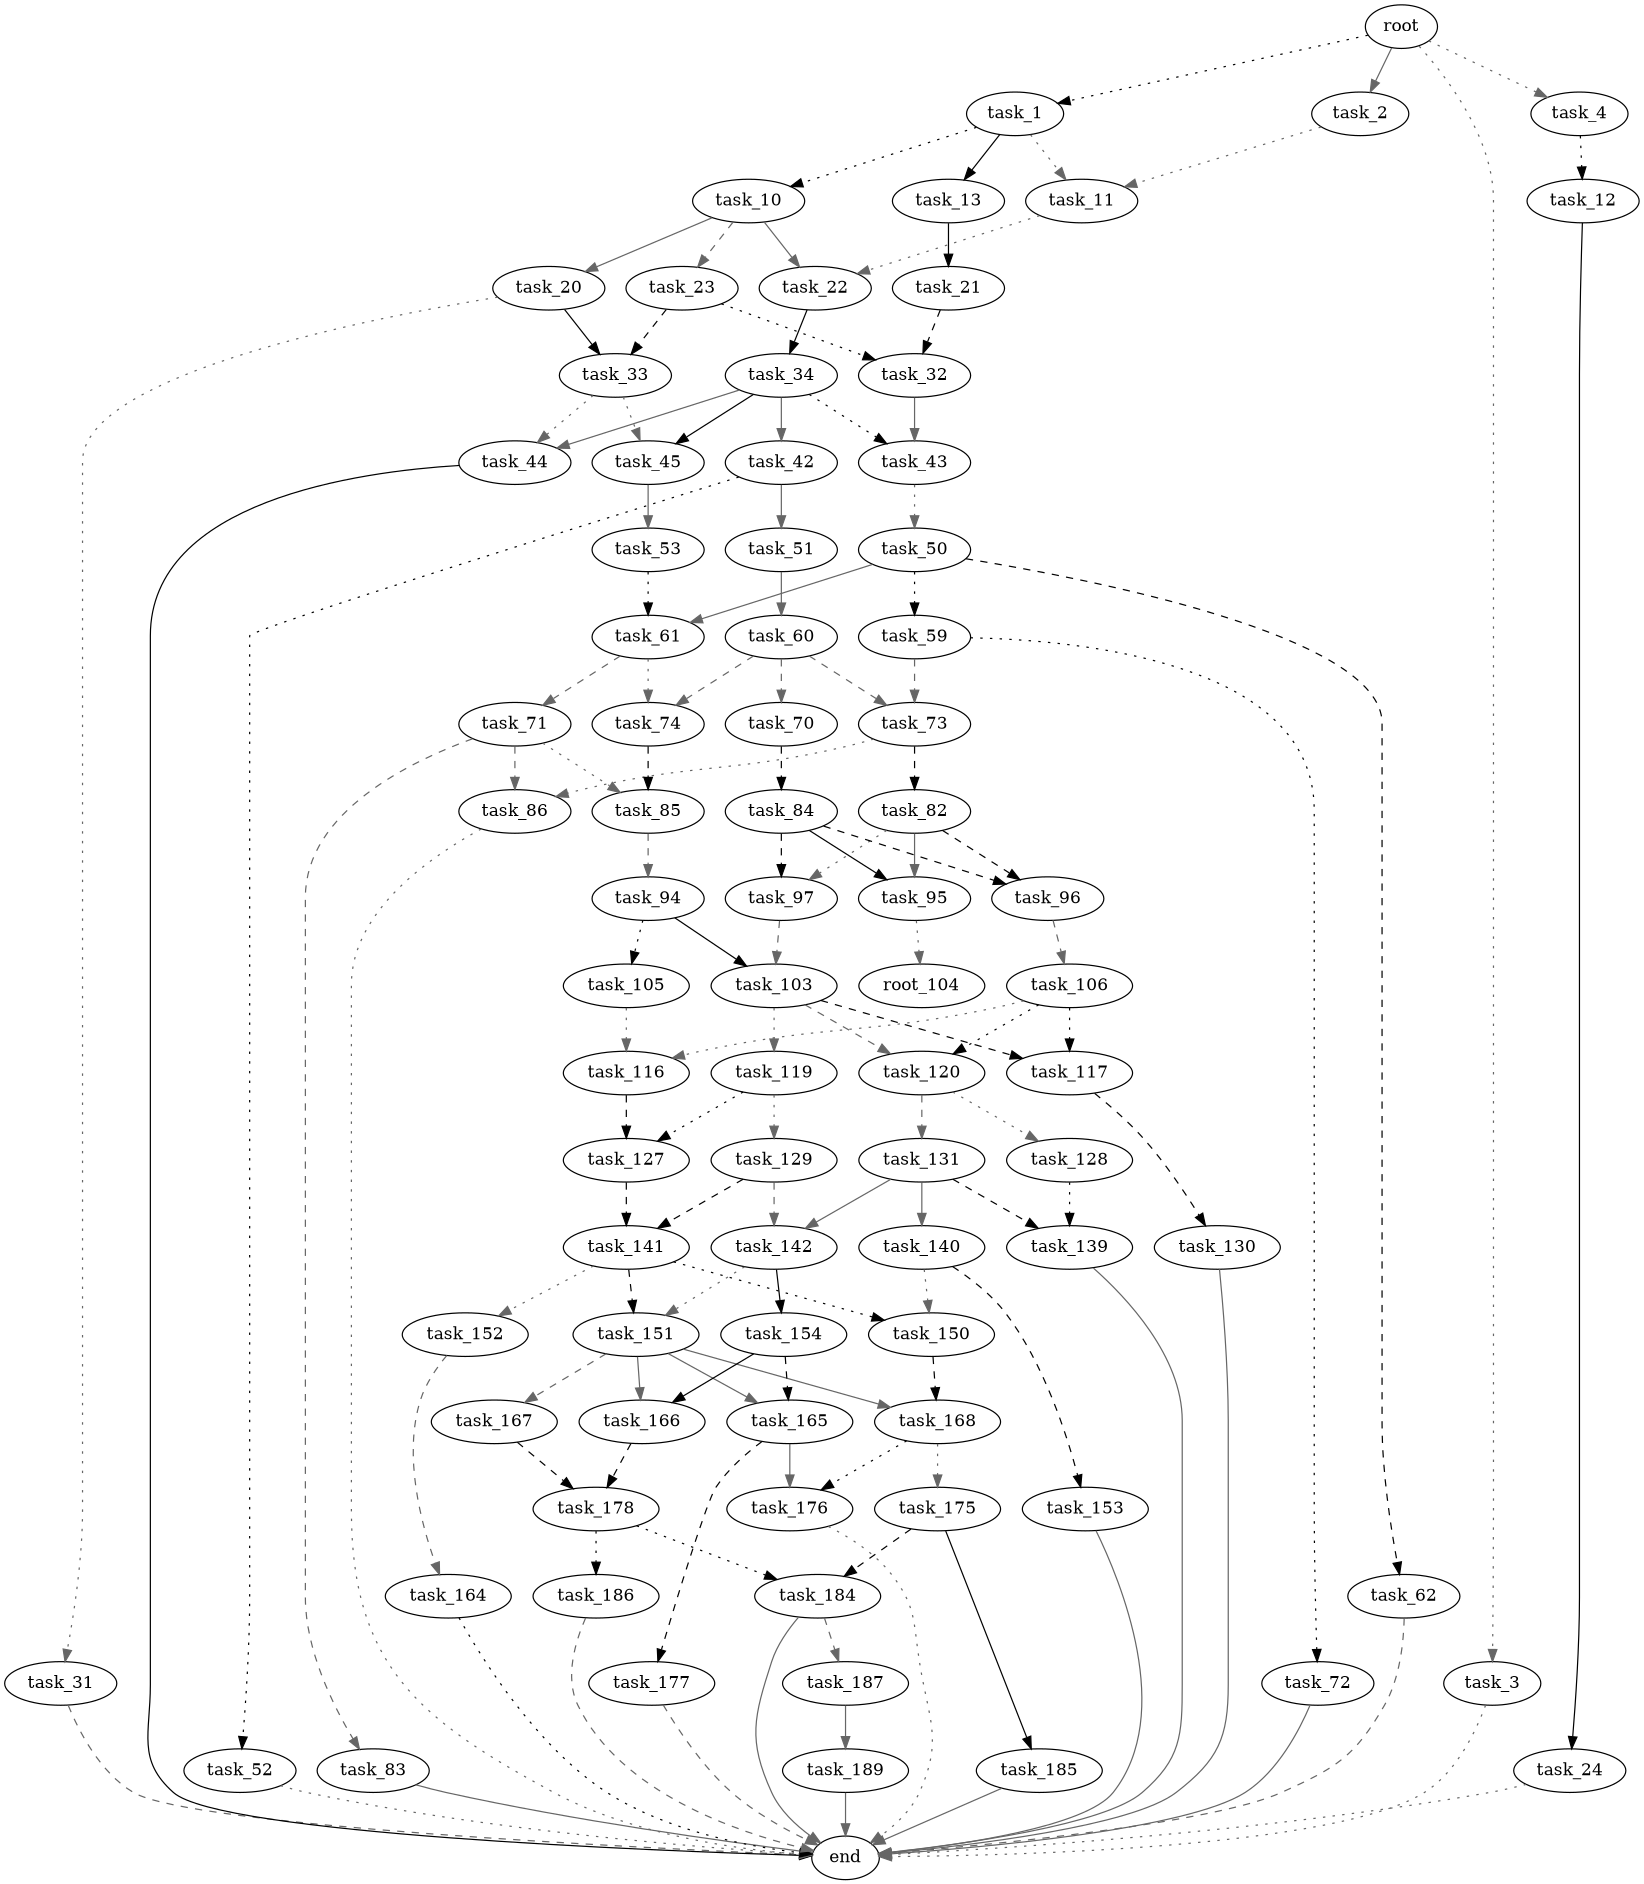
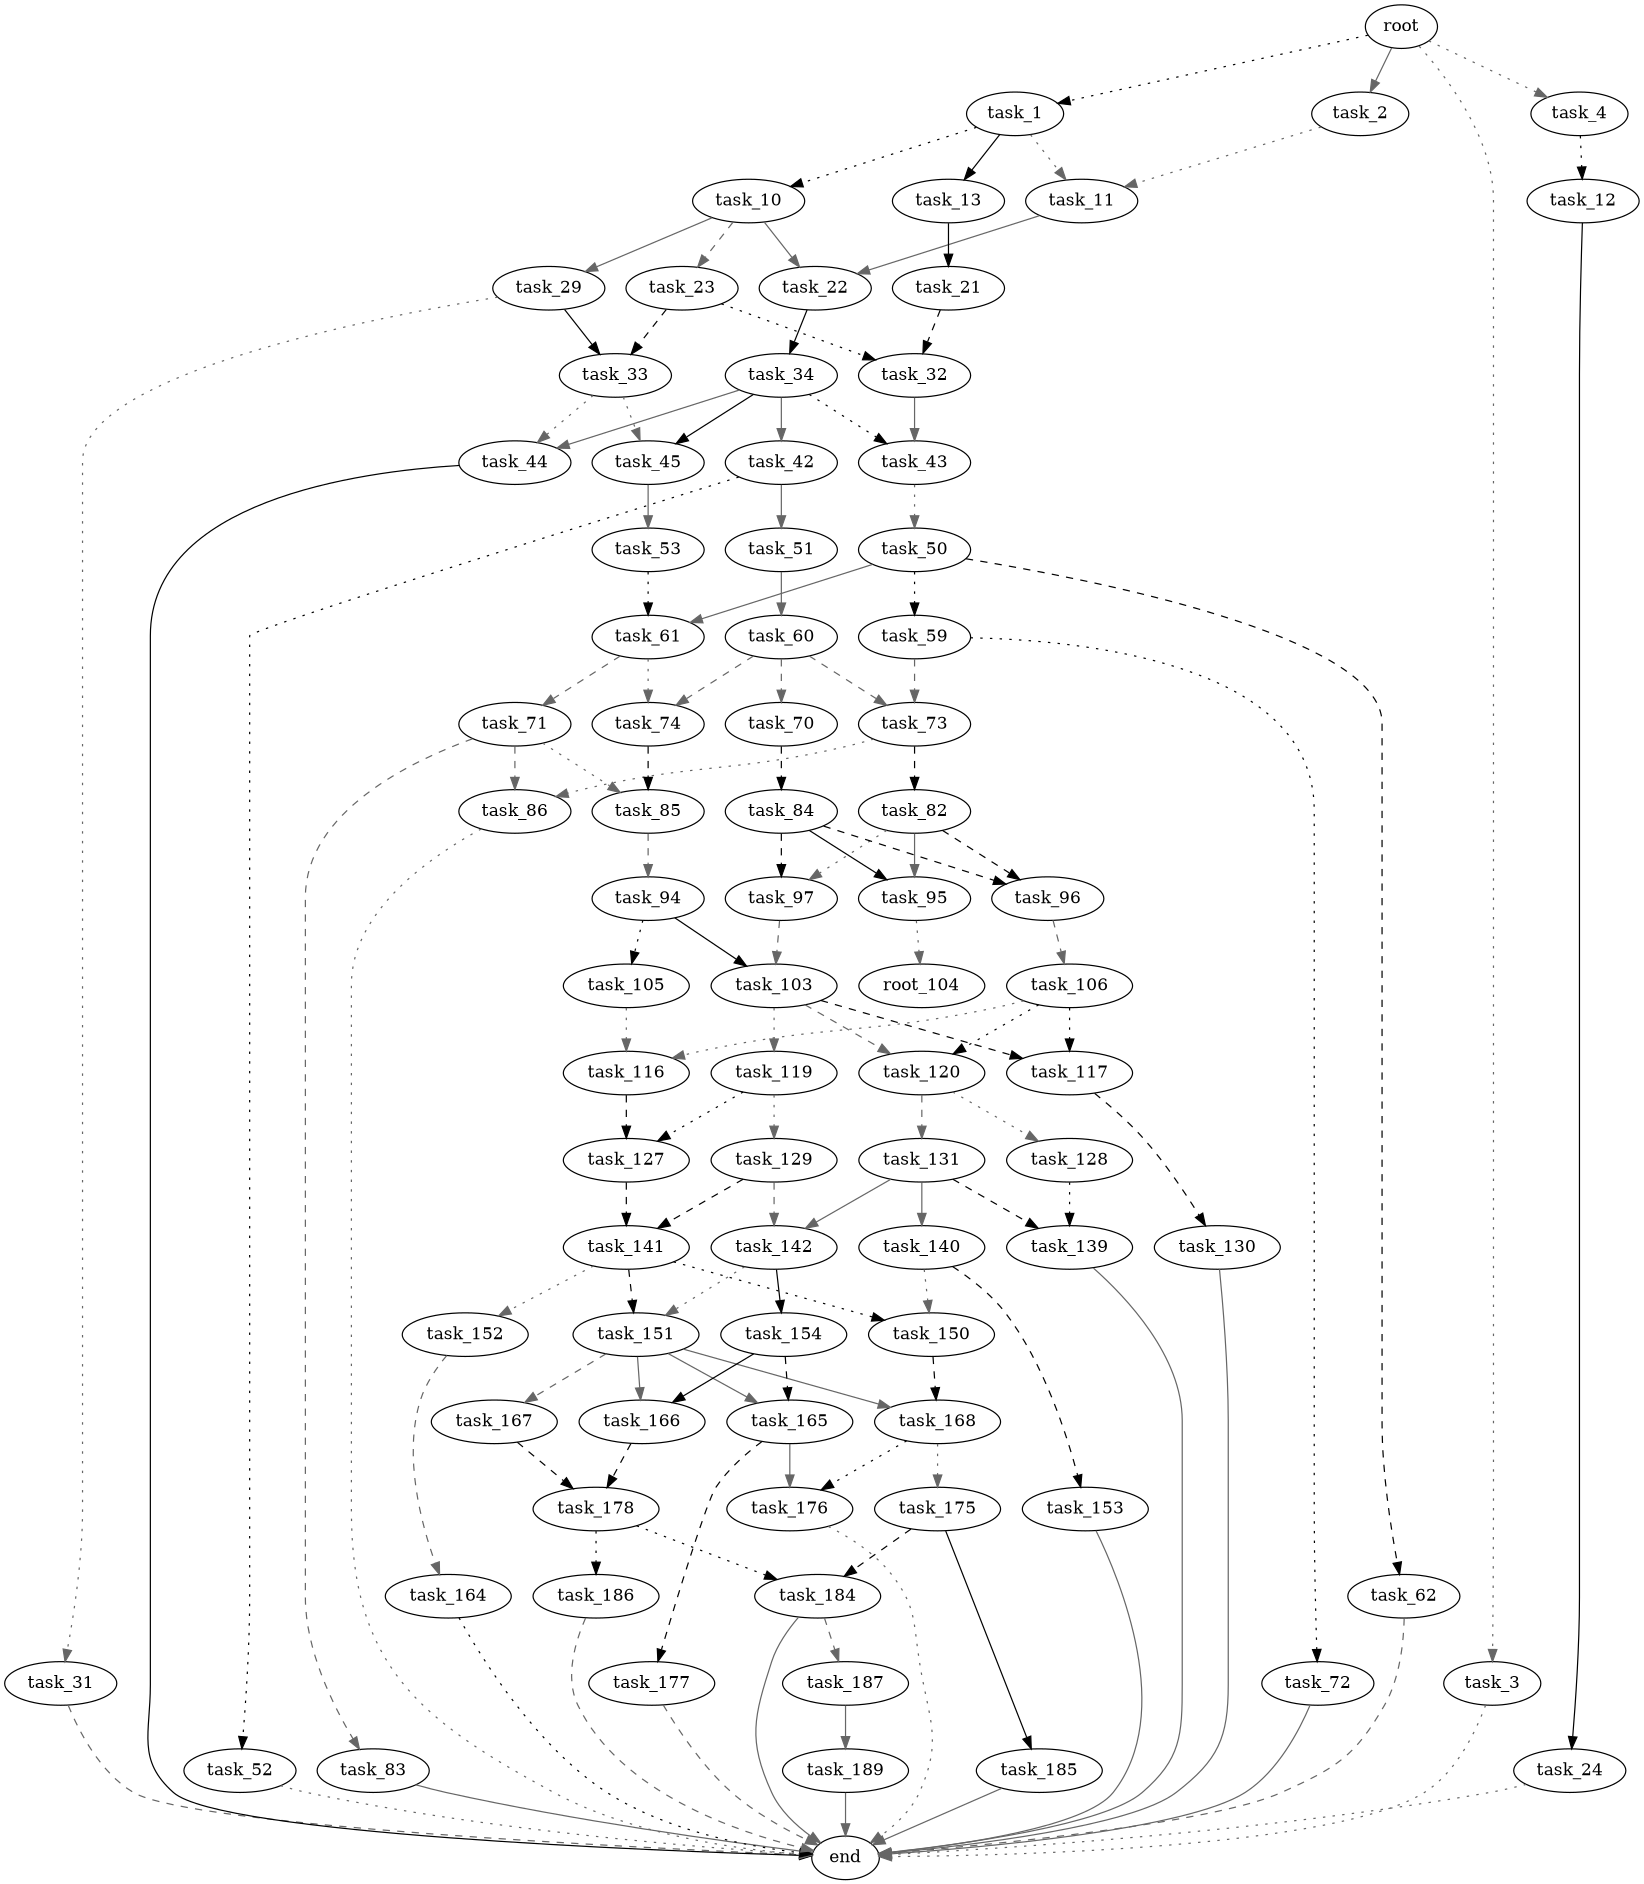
(958, 241) -> (958, 241)
(549, 288) -> (549, 288)
